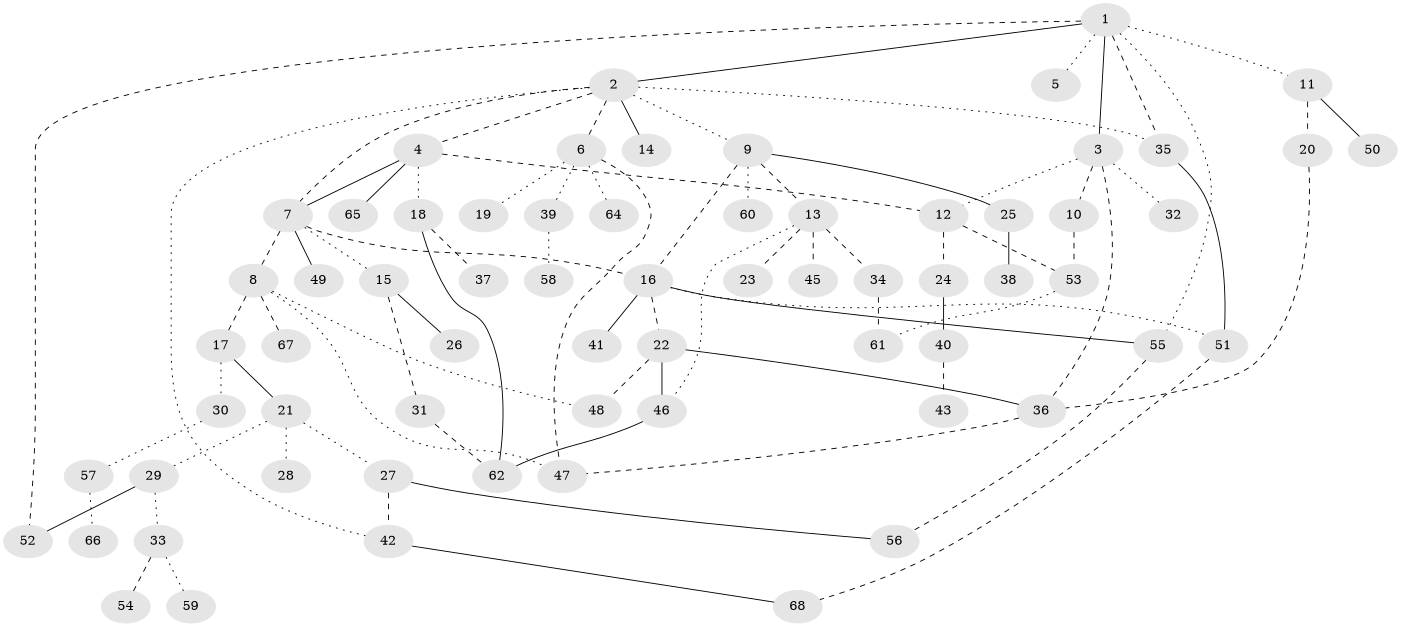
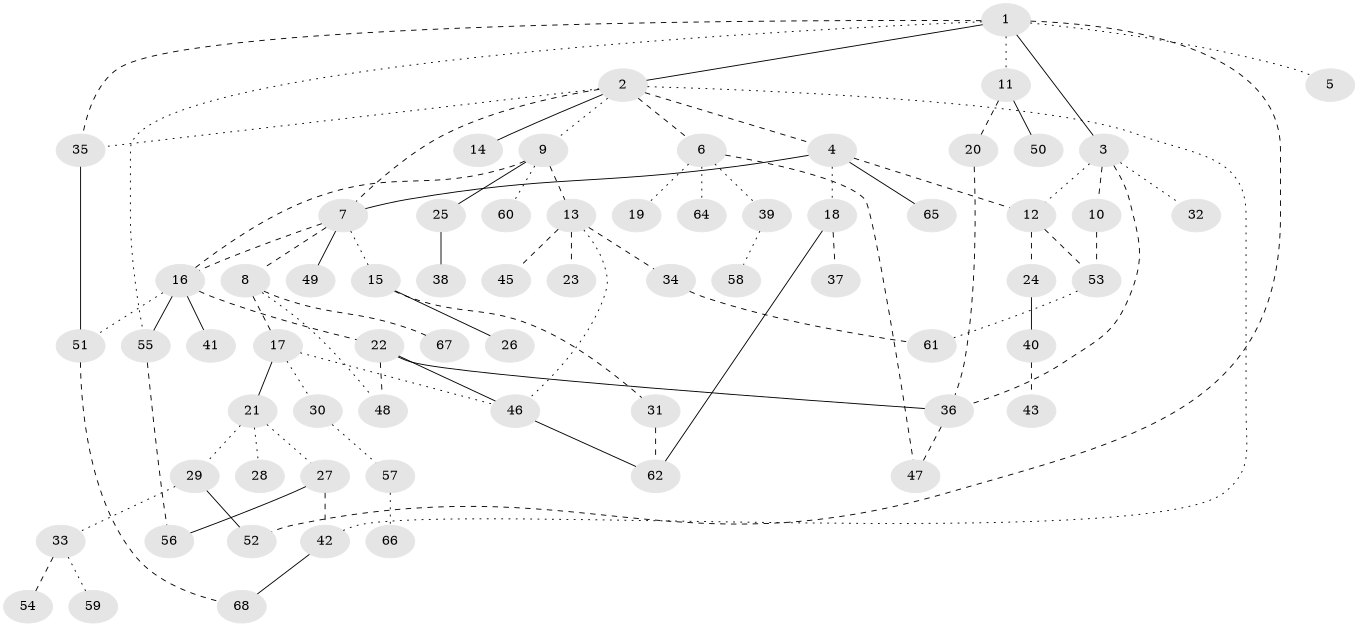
none -> (397, 379)
(380, 422) -> none
